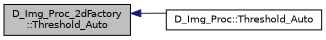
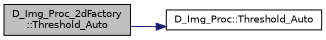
(154, 13) -> (143, 27)
